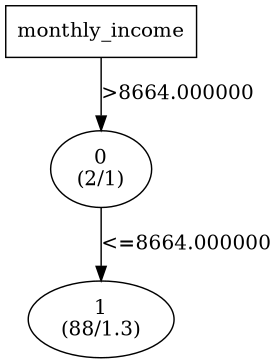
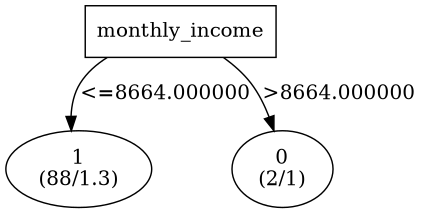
(101, 237) -> (81, 82)
